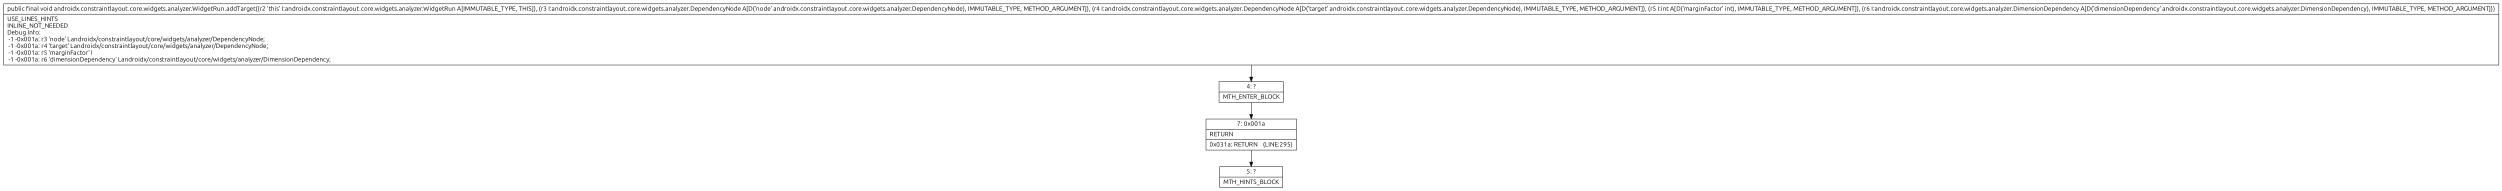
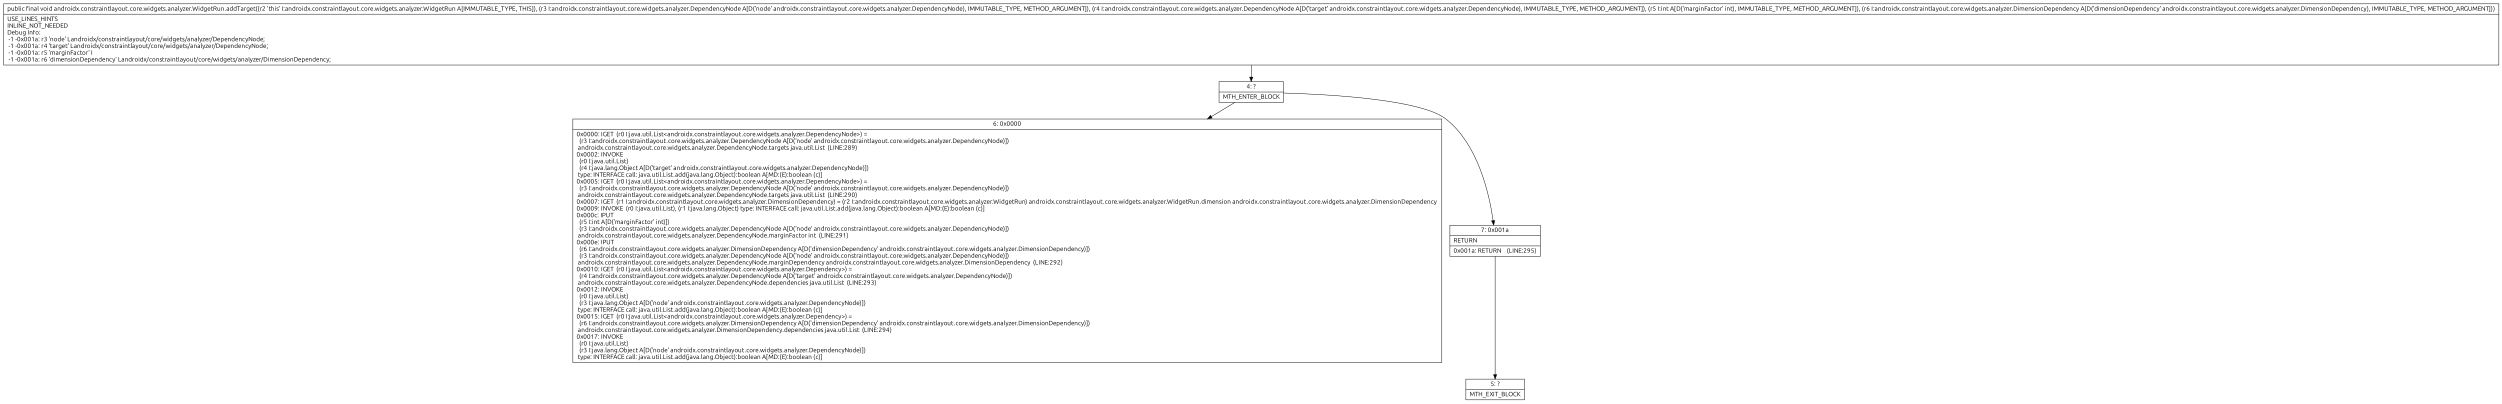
(1251, 145) -> (1495, 251)
(1251, 182) -> (1495, 394)
none -> (1007, 241)
